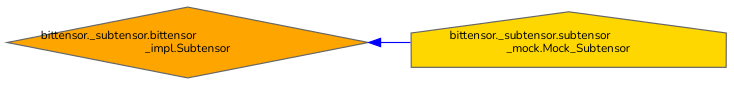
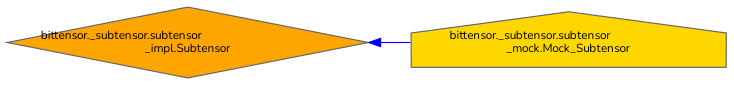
(188, 42) -> (188, 42)
